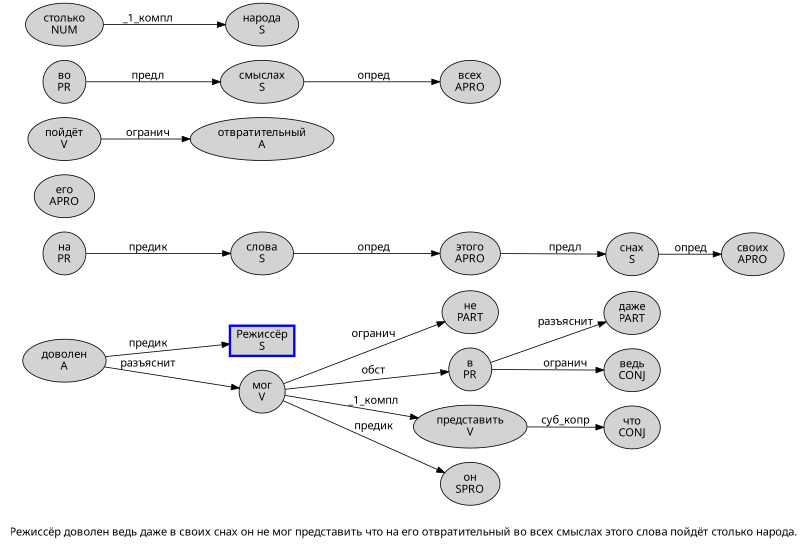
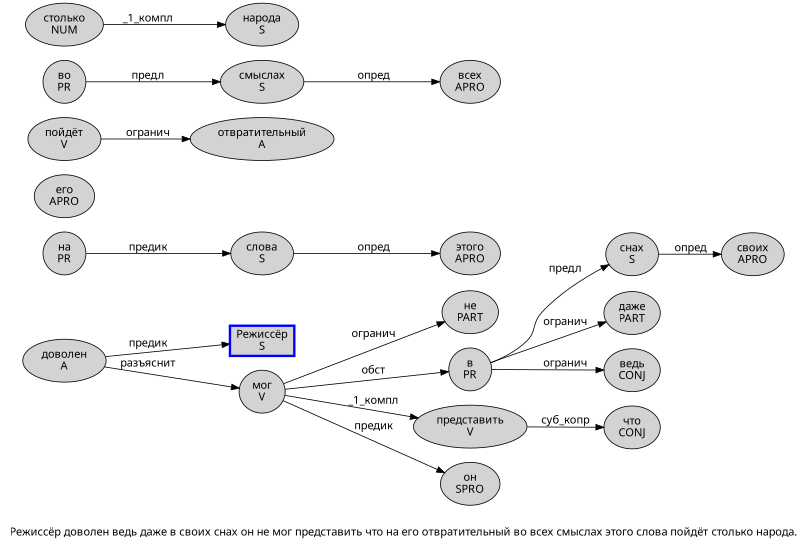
(549, 254) -> (542, 312)
(565, 322) -> (565, 322)
